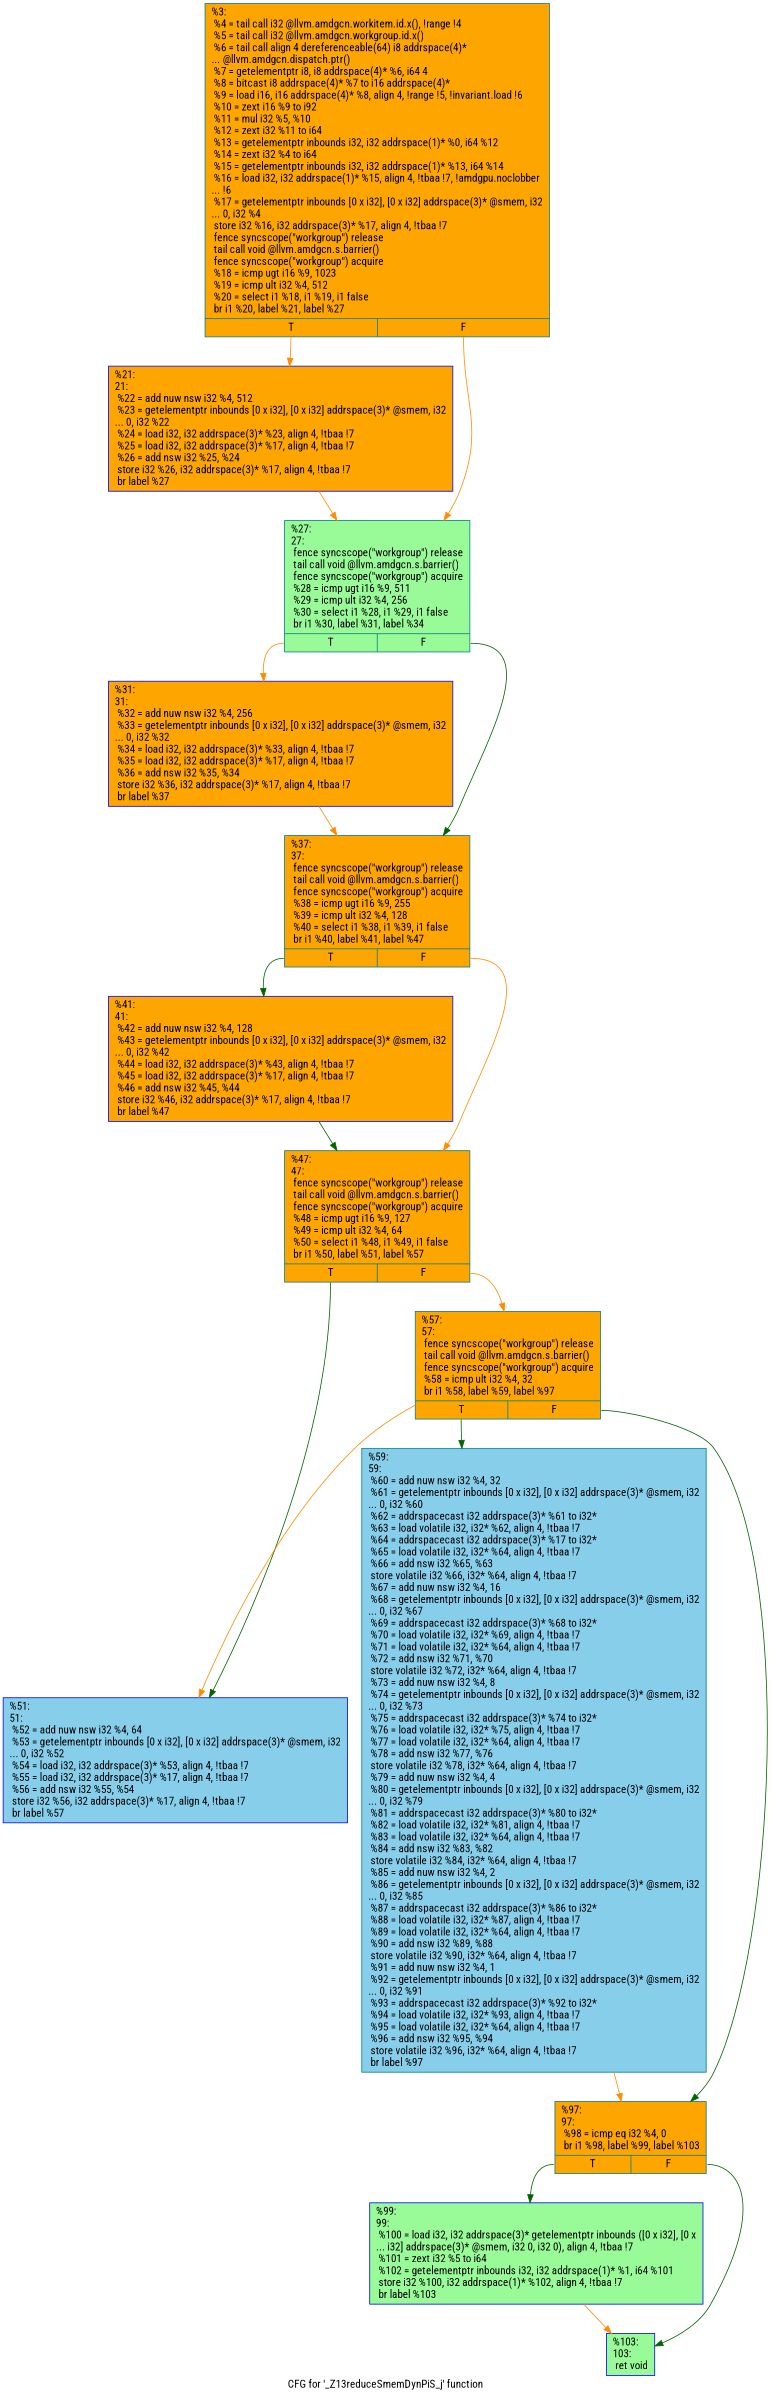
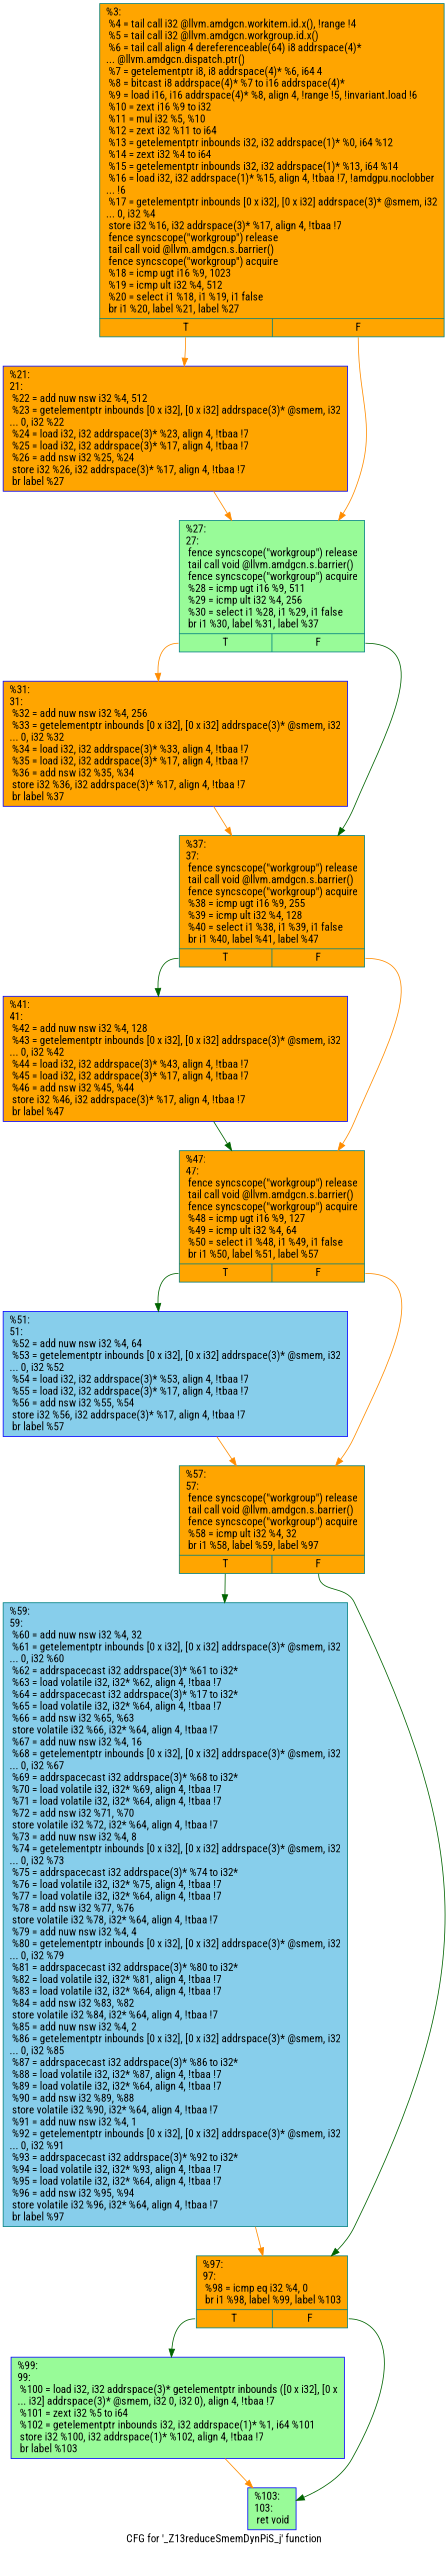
(264, 107) -> (159, 107)
(358, 624) -> (253, 624)
(287, 1531) -> (224, 1448)
